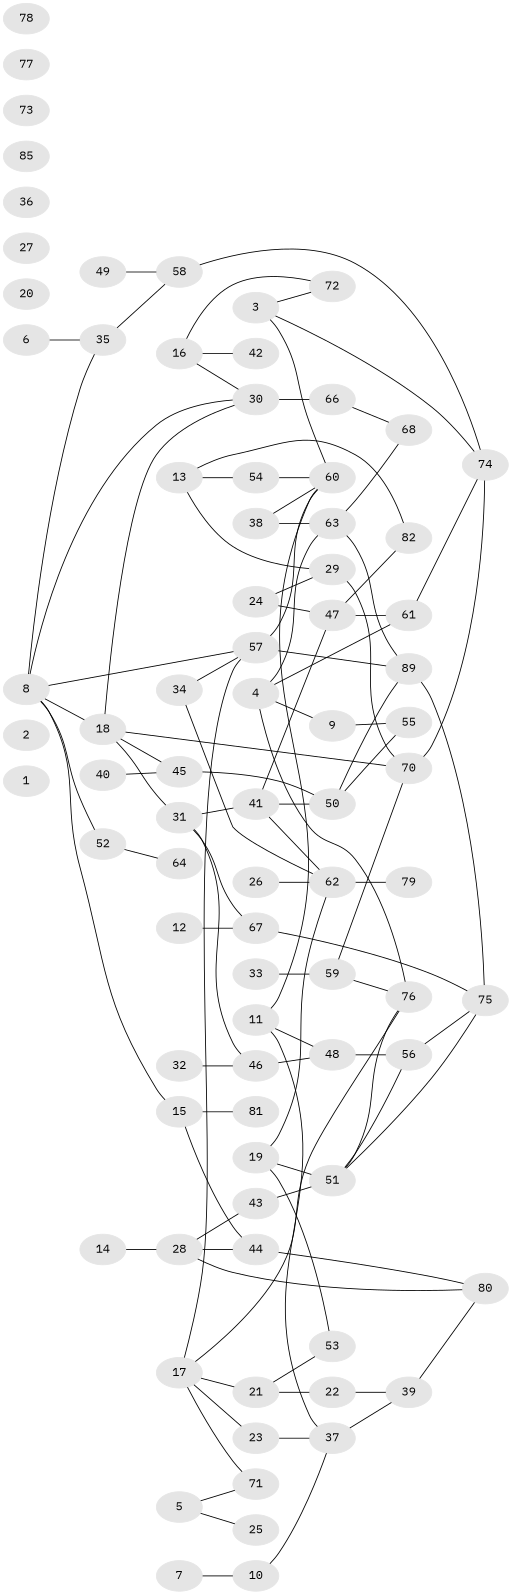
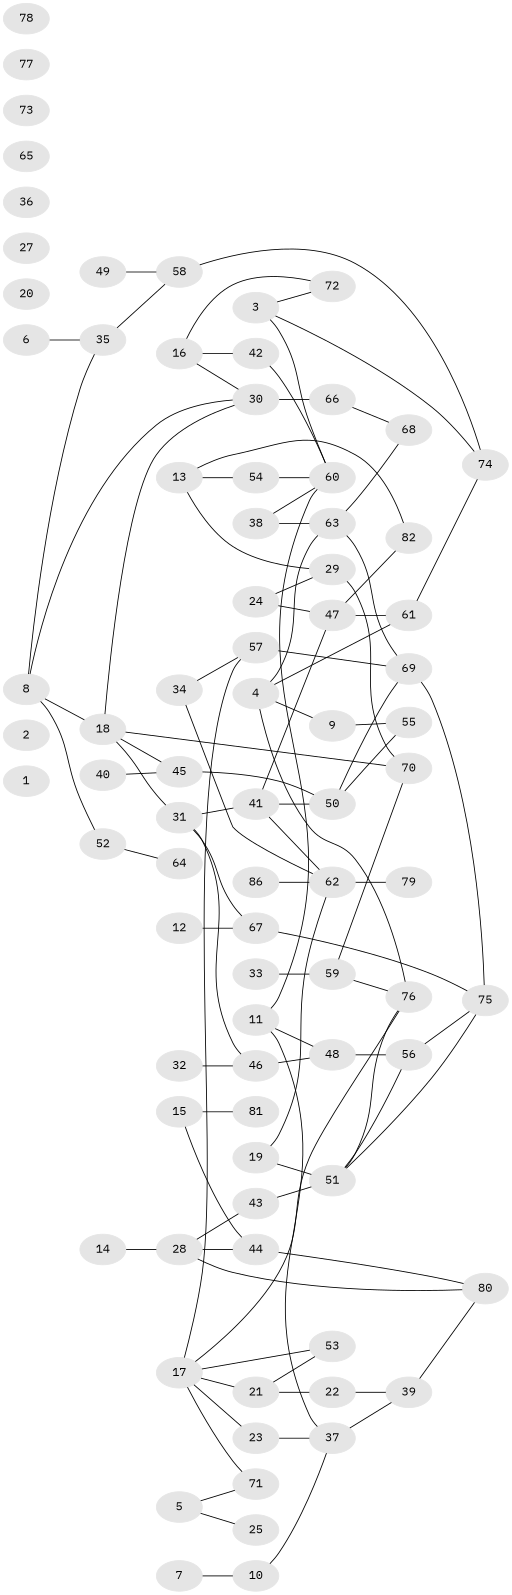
(26, 156) -> (26, 156)
(290, 598) -> (300, 410)
(471, 623) -> none
(141, 669) -> none
(409, 669) -> (409, 669)
(256, 882) -> (256, 882)
(89, 904) -> none
(308, 1247) -> (256, 1360)
